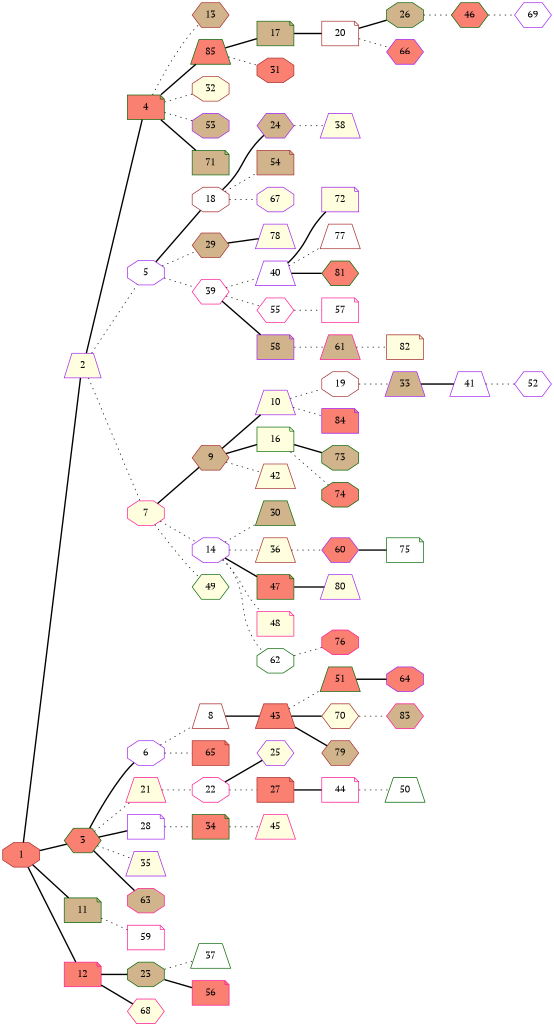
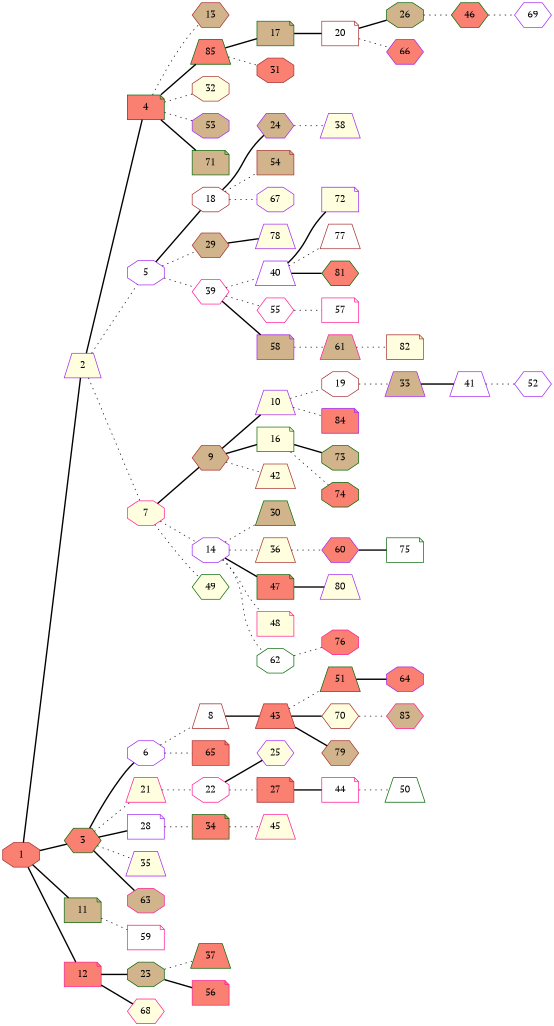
(211, 956) -> (211, 956)
